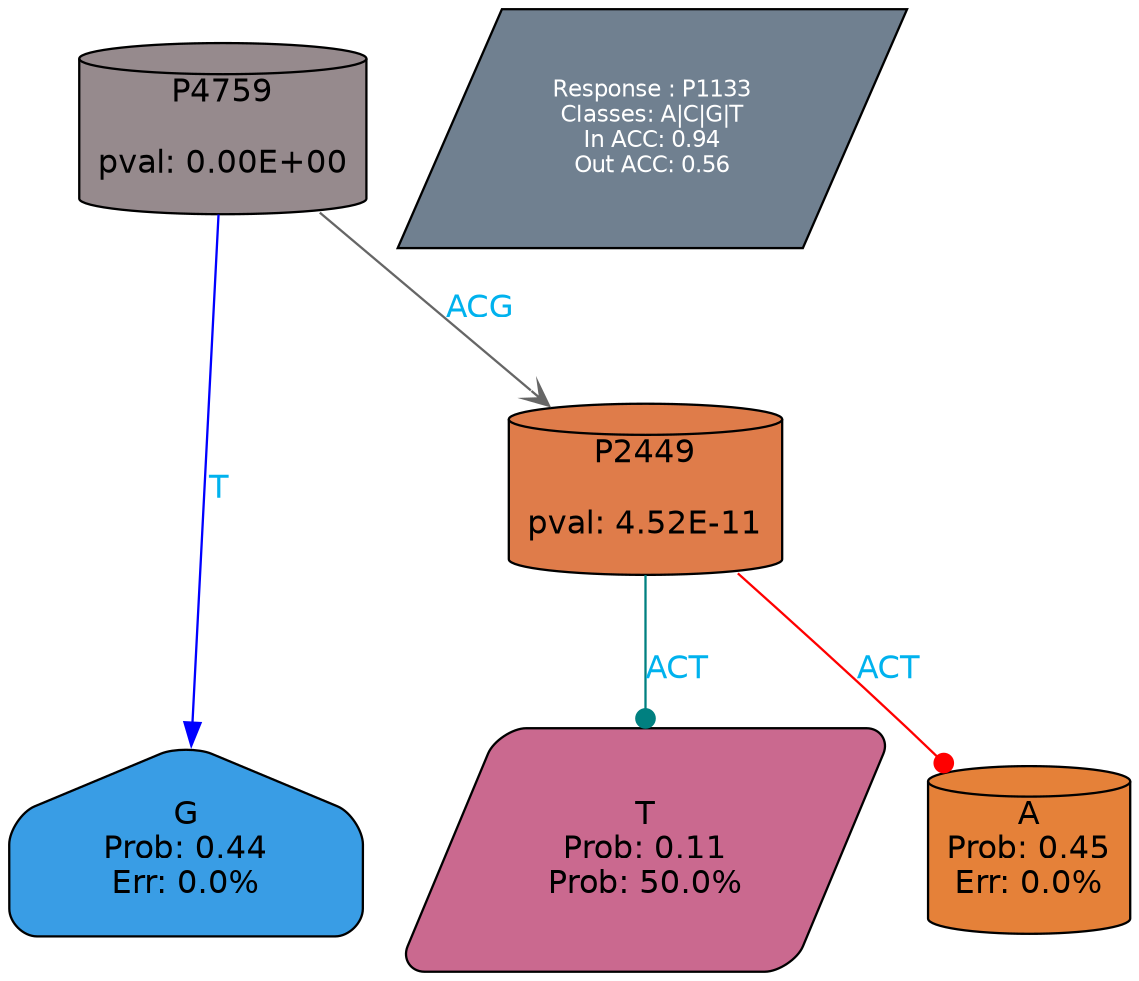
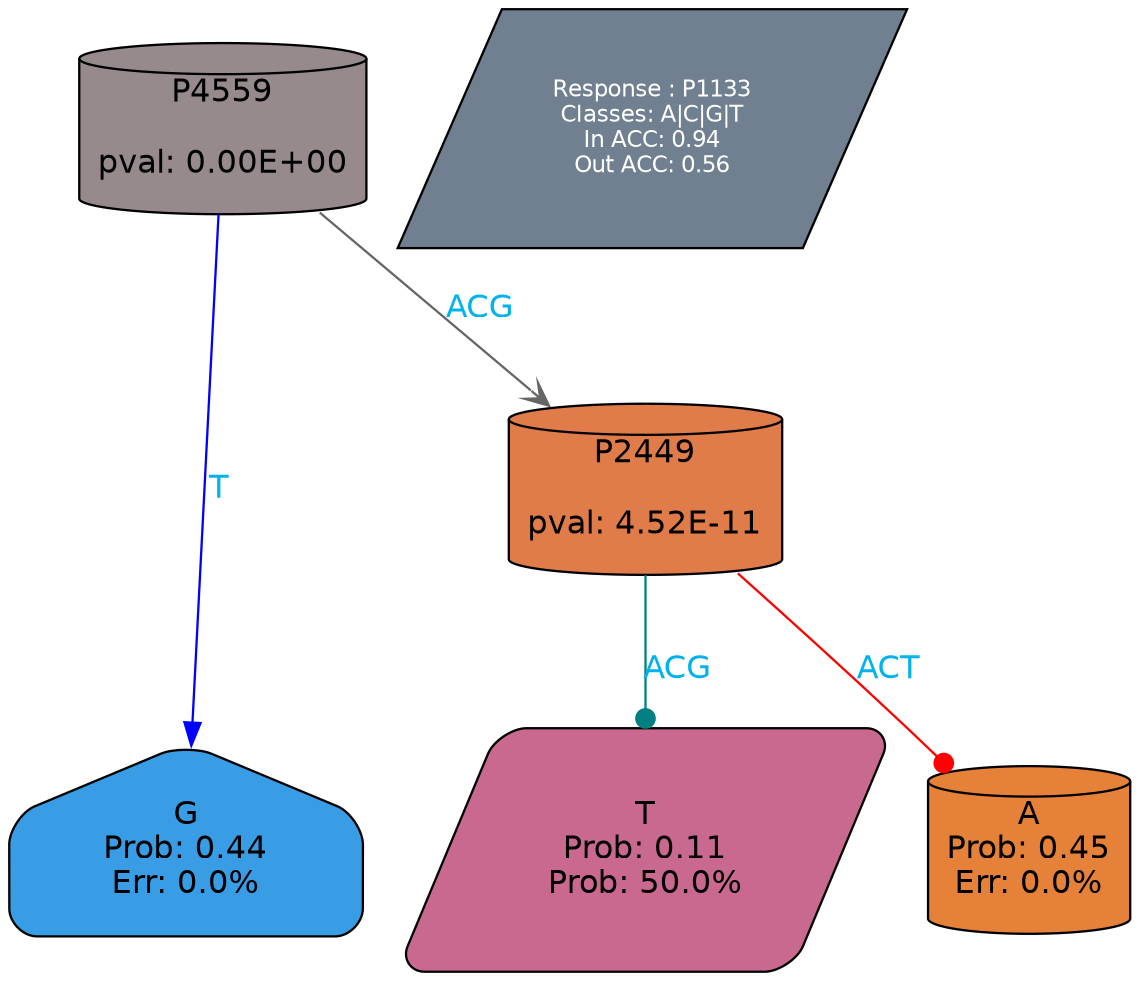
(223, 129) -> (223, 129)
(678, 670) -> (678, 670)
